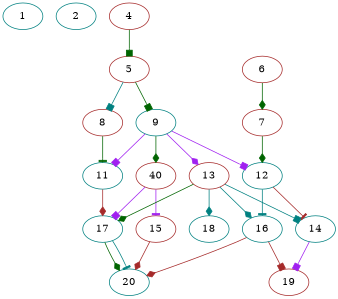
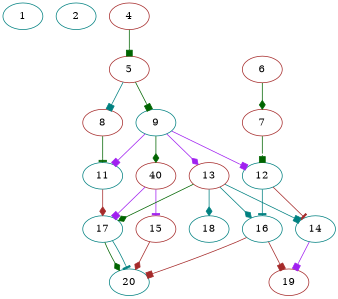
(262, 145) -> (262, 145)
(201, 256) -> (201, 256)
